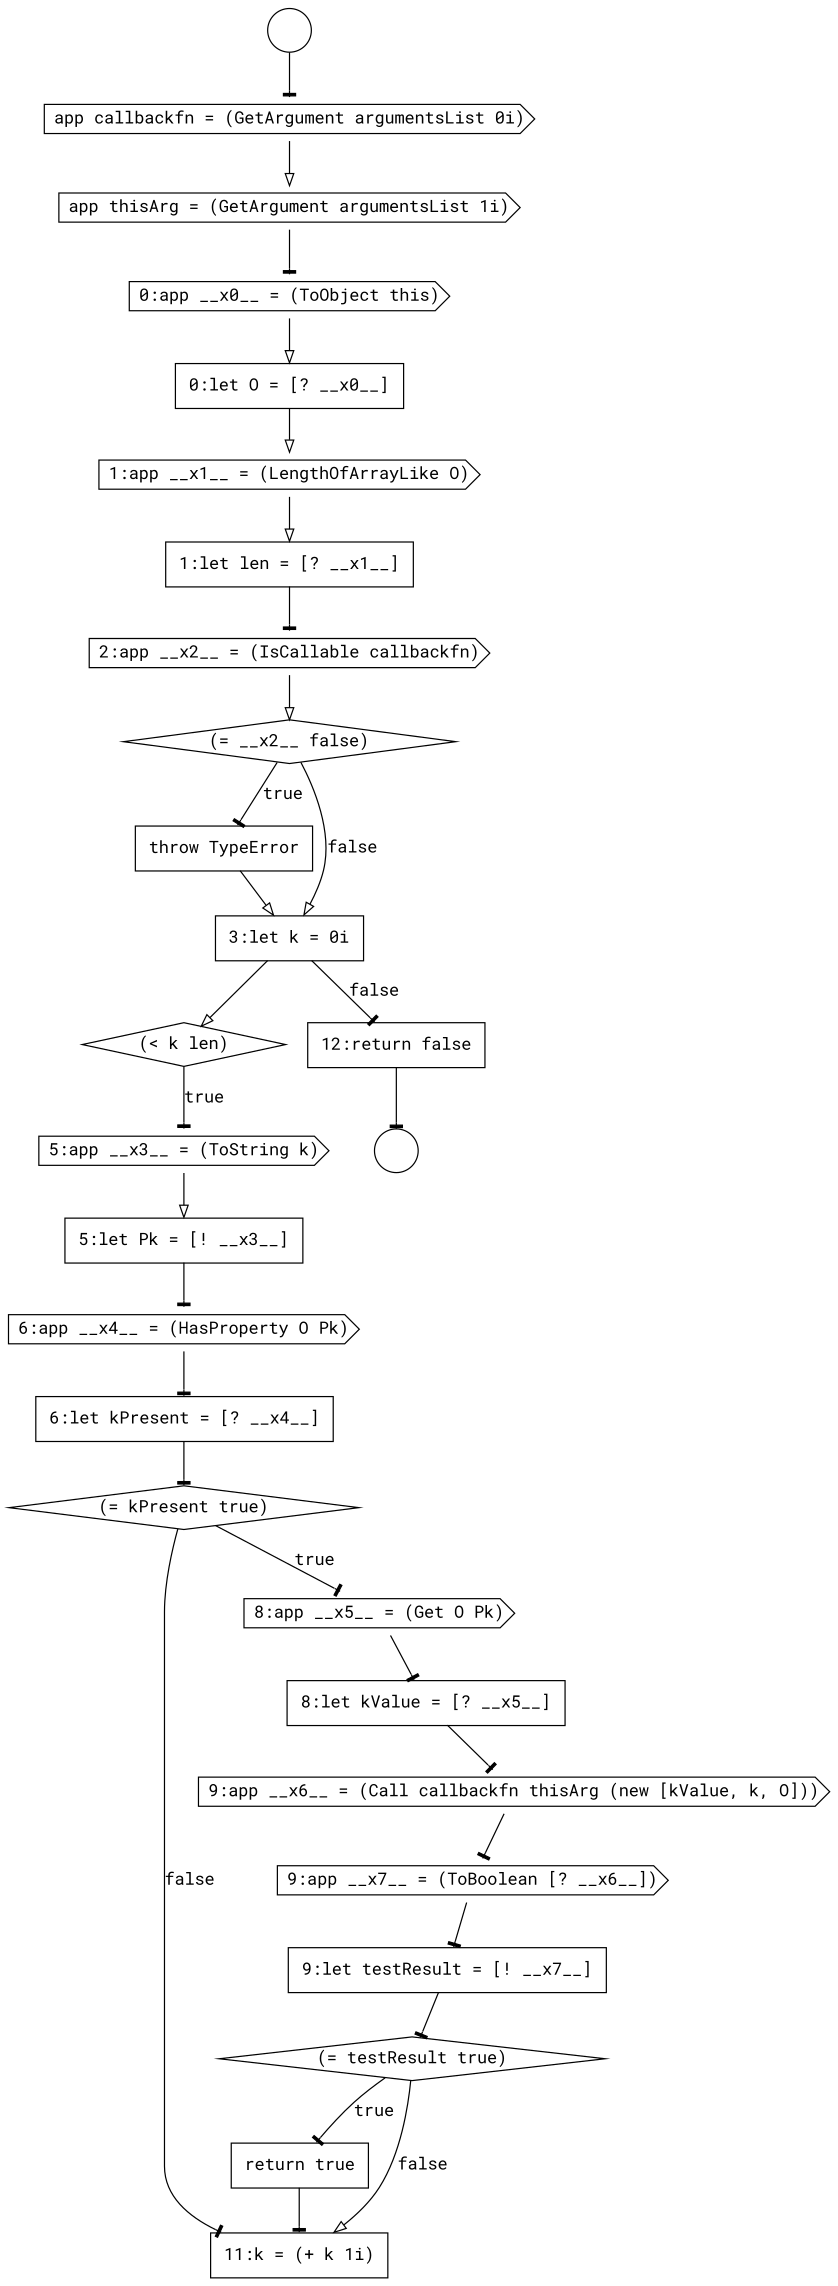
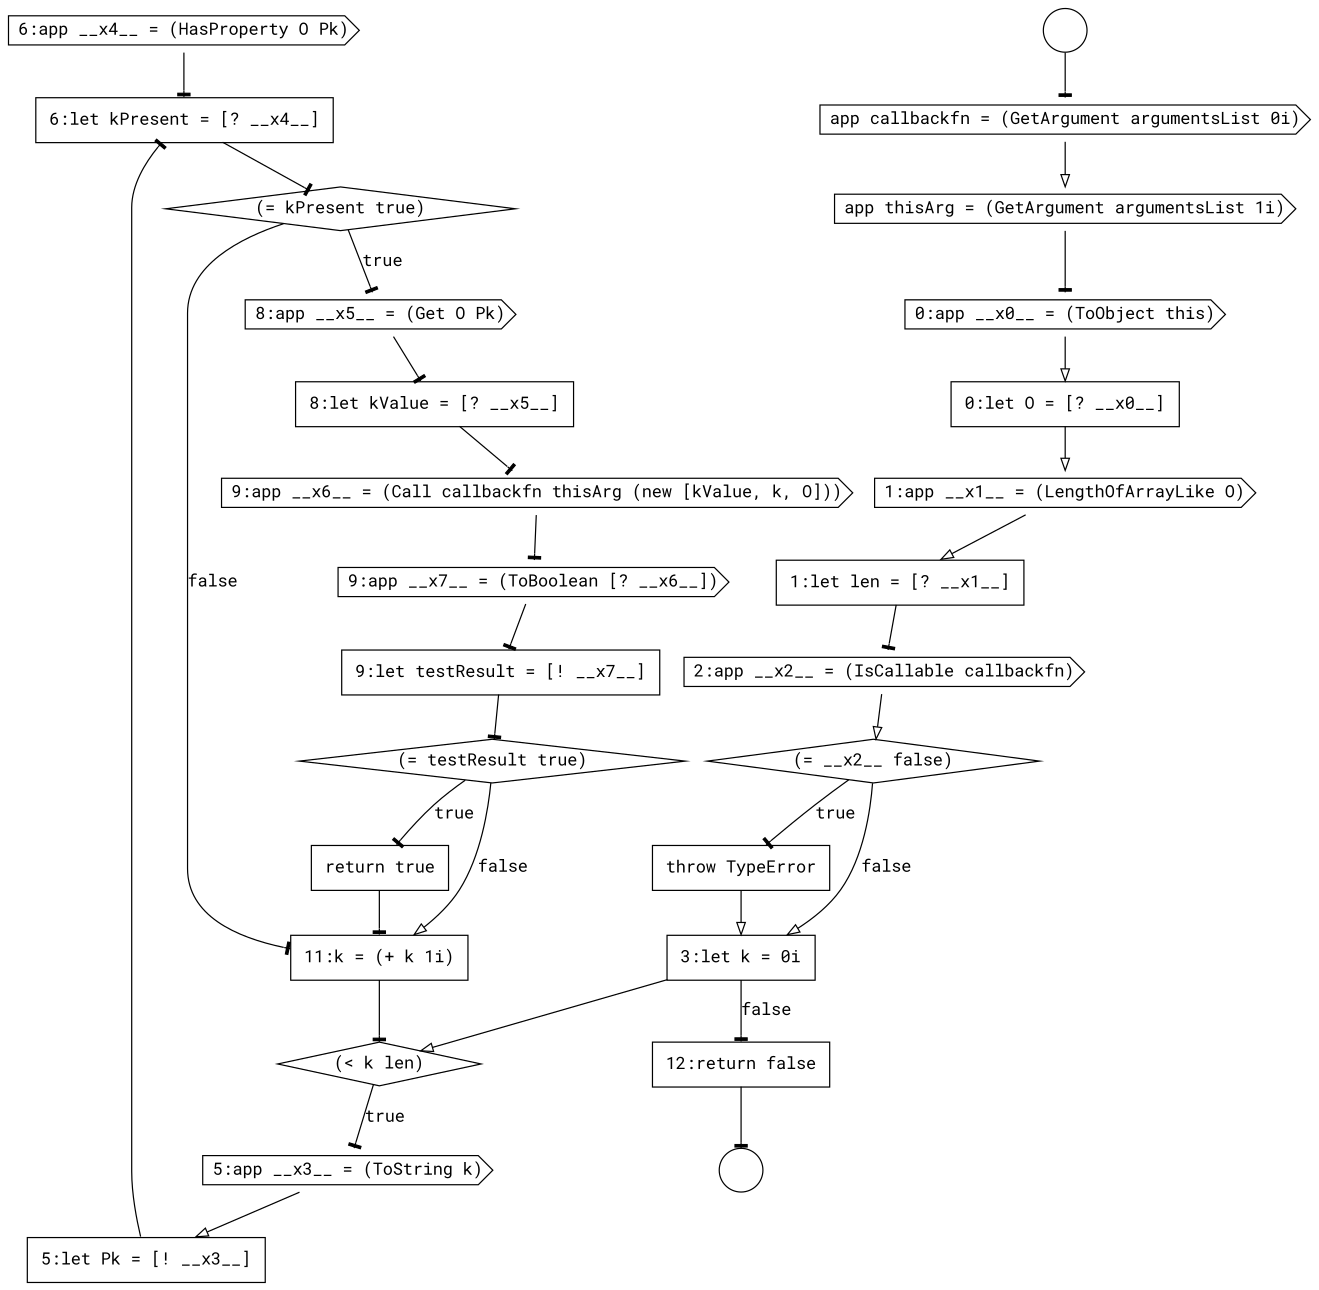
none -> (379, 1008)
(184, 1282) -> (132, 689)
